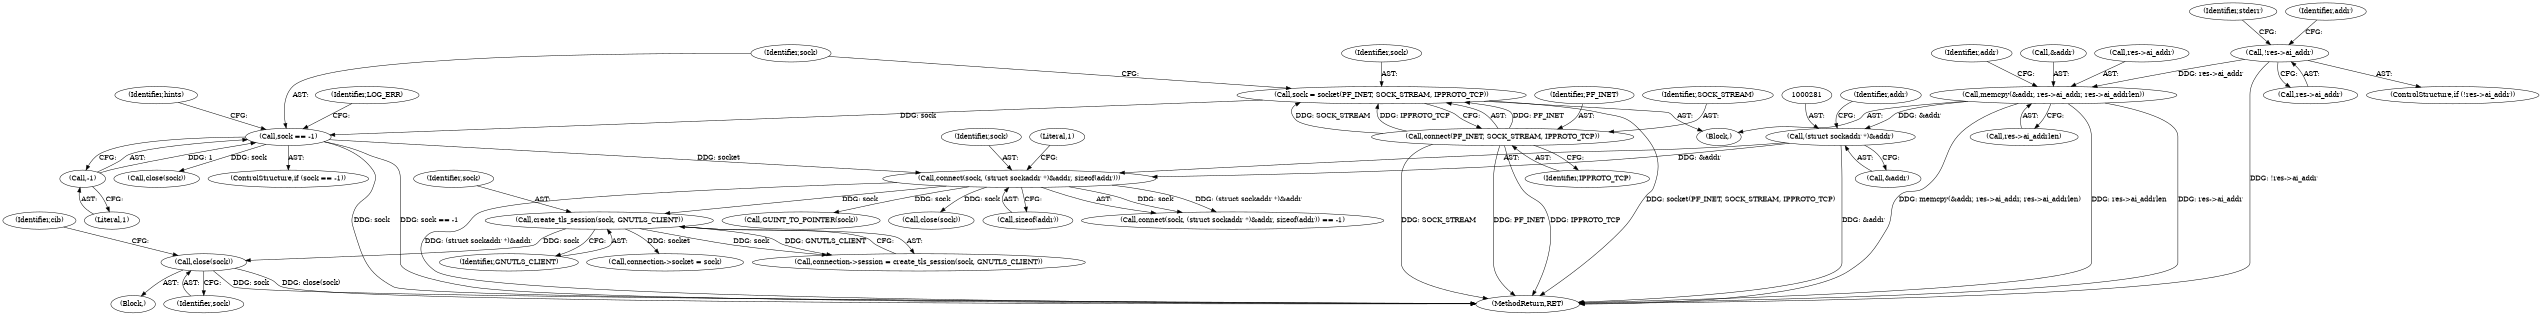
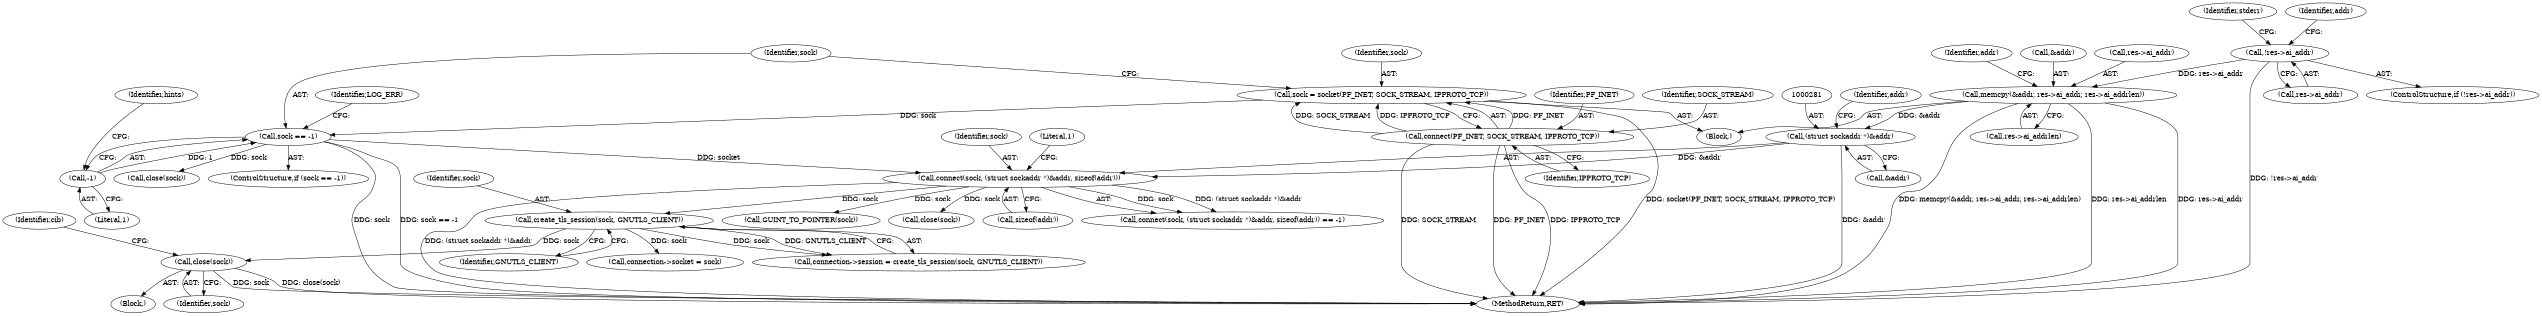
(220, 115) -> (110, 130)
(621, 241) -> (621, 241)
(669, 241) -> (669, 241)
